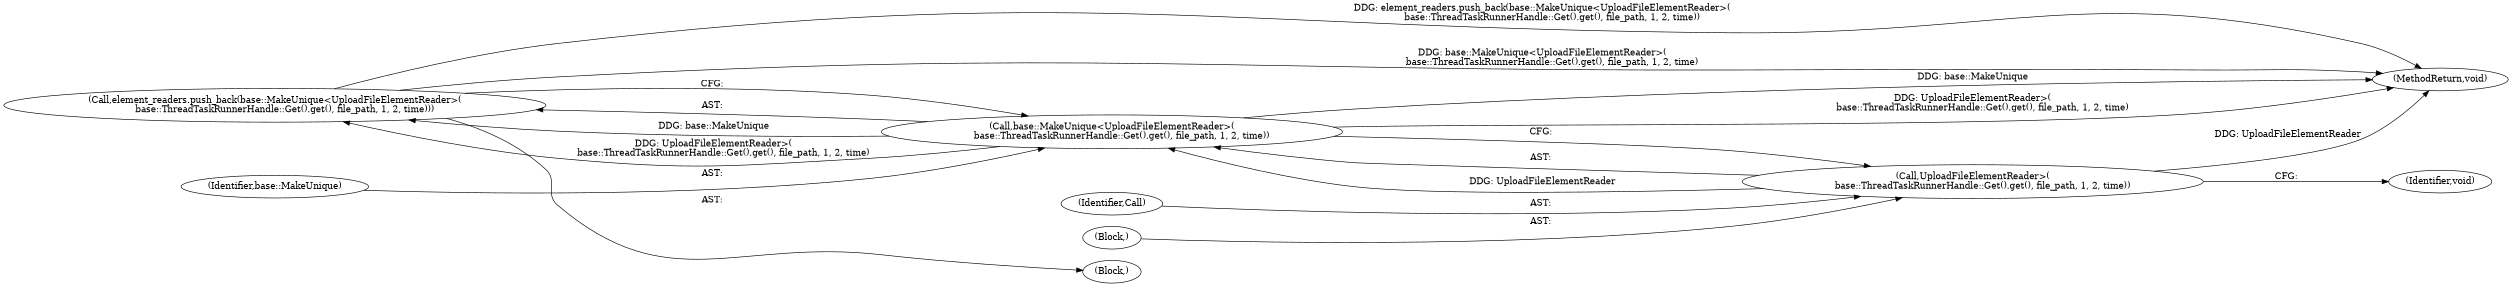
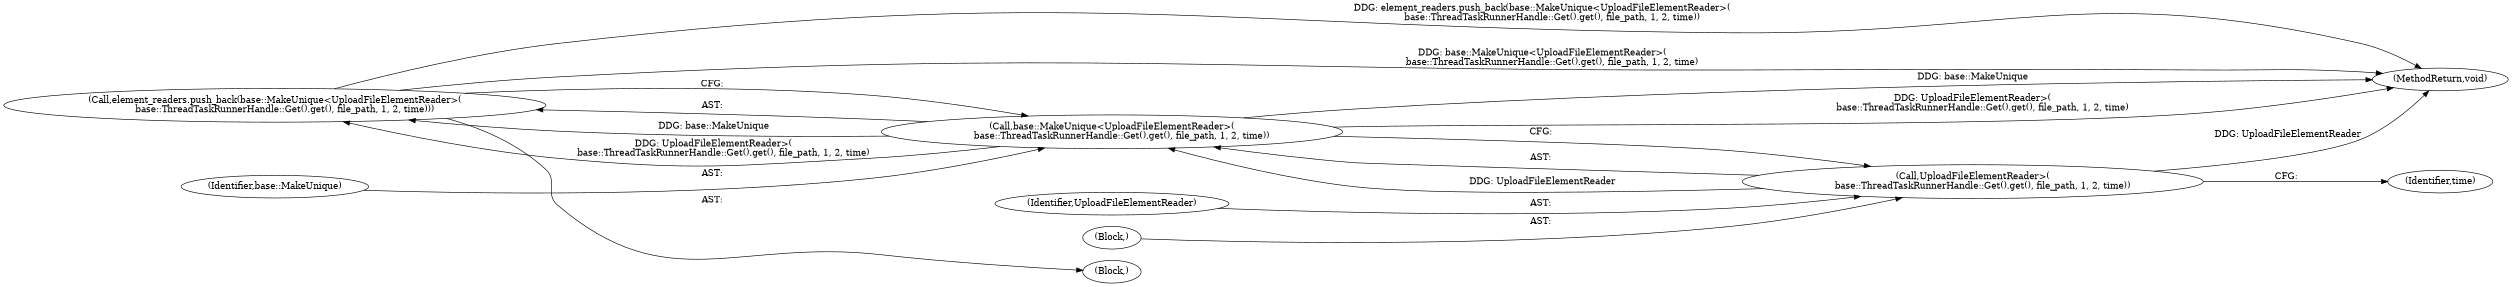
(2440, 182) -> (2440, 182)
(1112, 204) -> (1112, 204)
